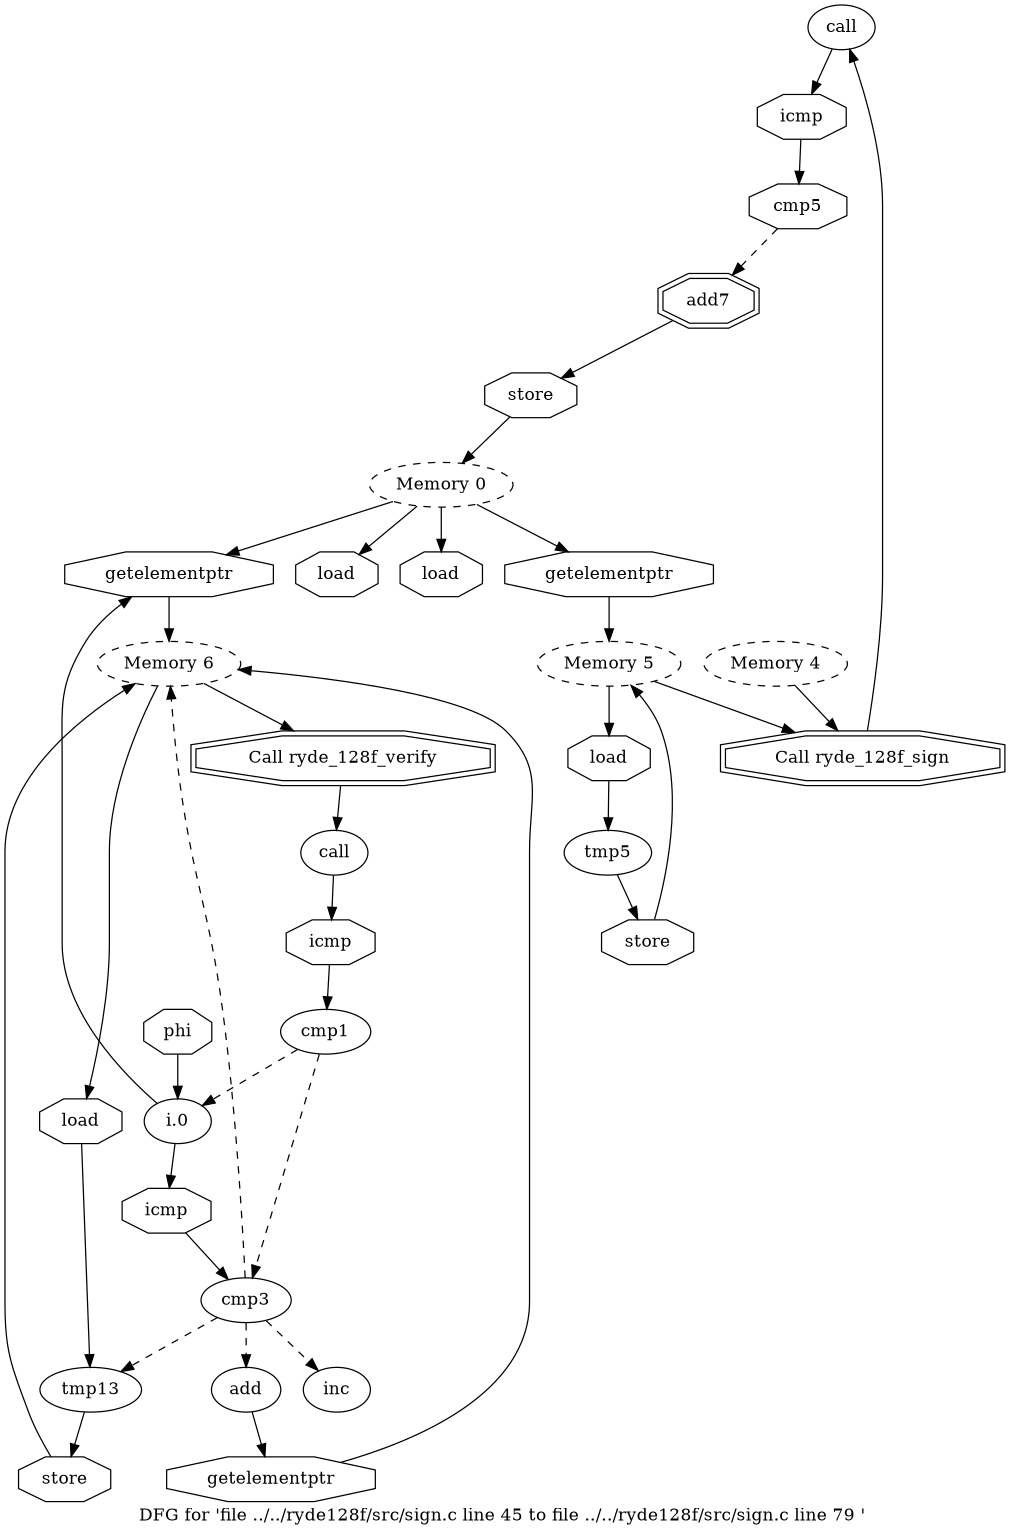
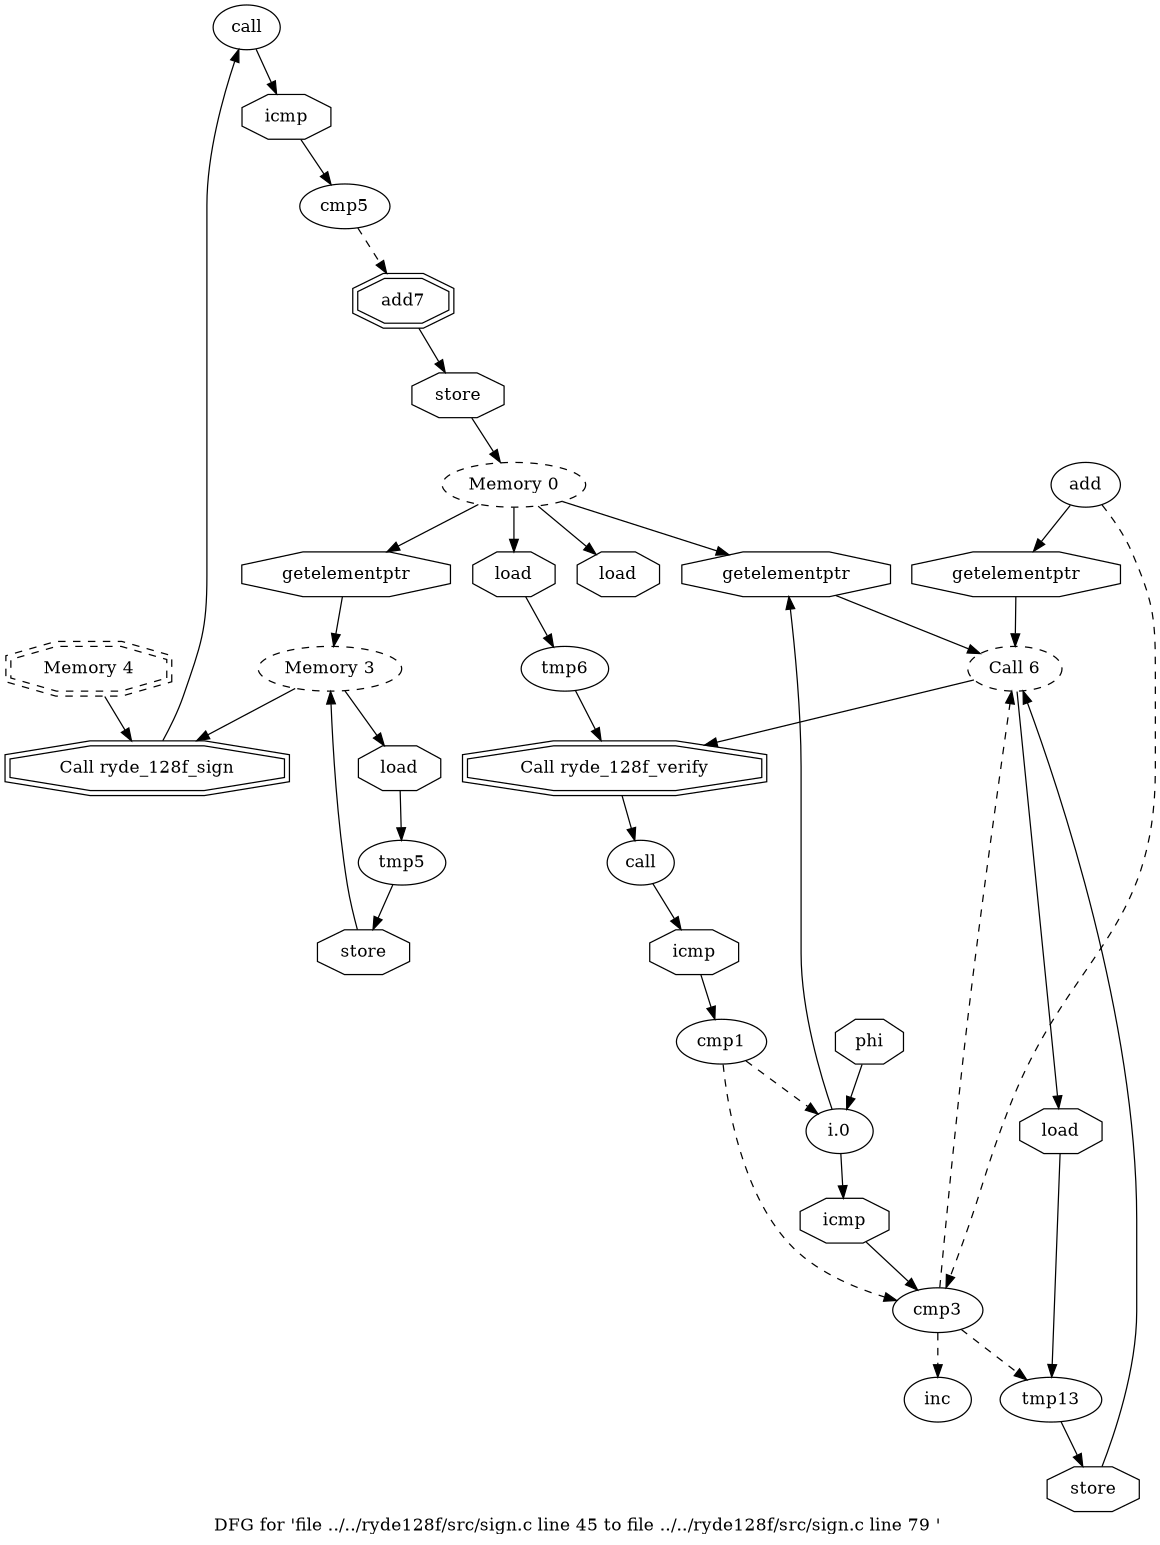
(798, 206) -> (345, 206)
(169, 664) -> (1015, 669)
(609, 664) -> (330, 669)
(776, 664) -> (89, 669)
none -> (565, 669)
(246, 1339) -> (1127, 903)
